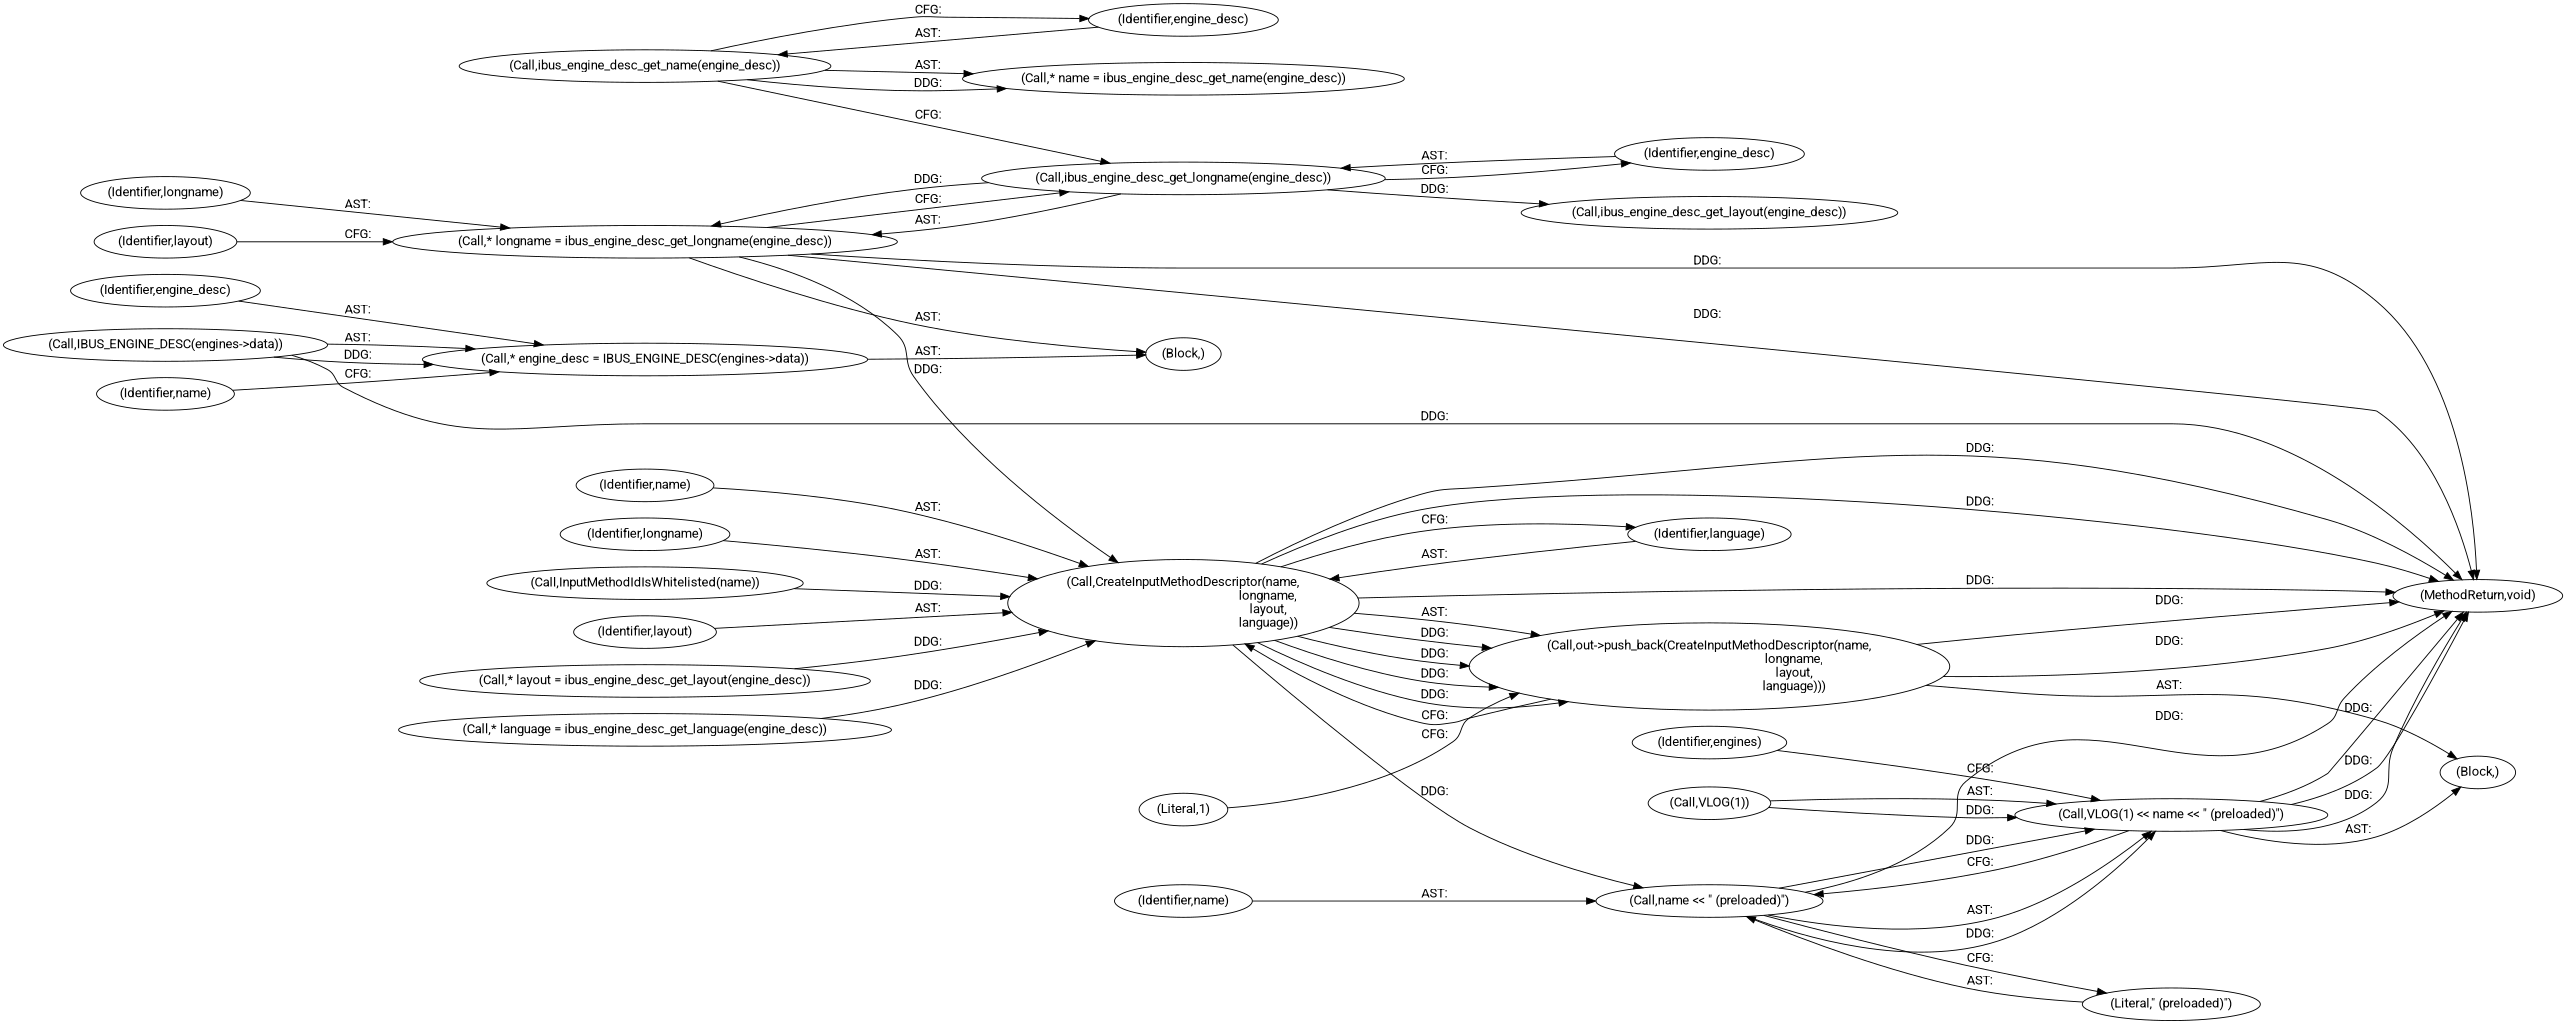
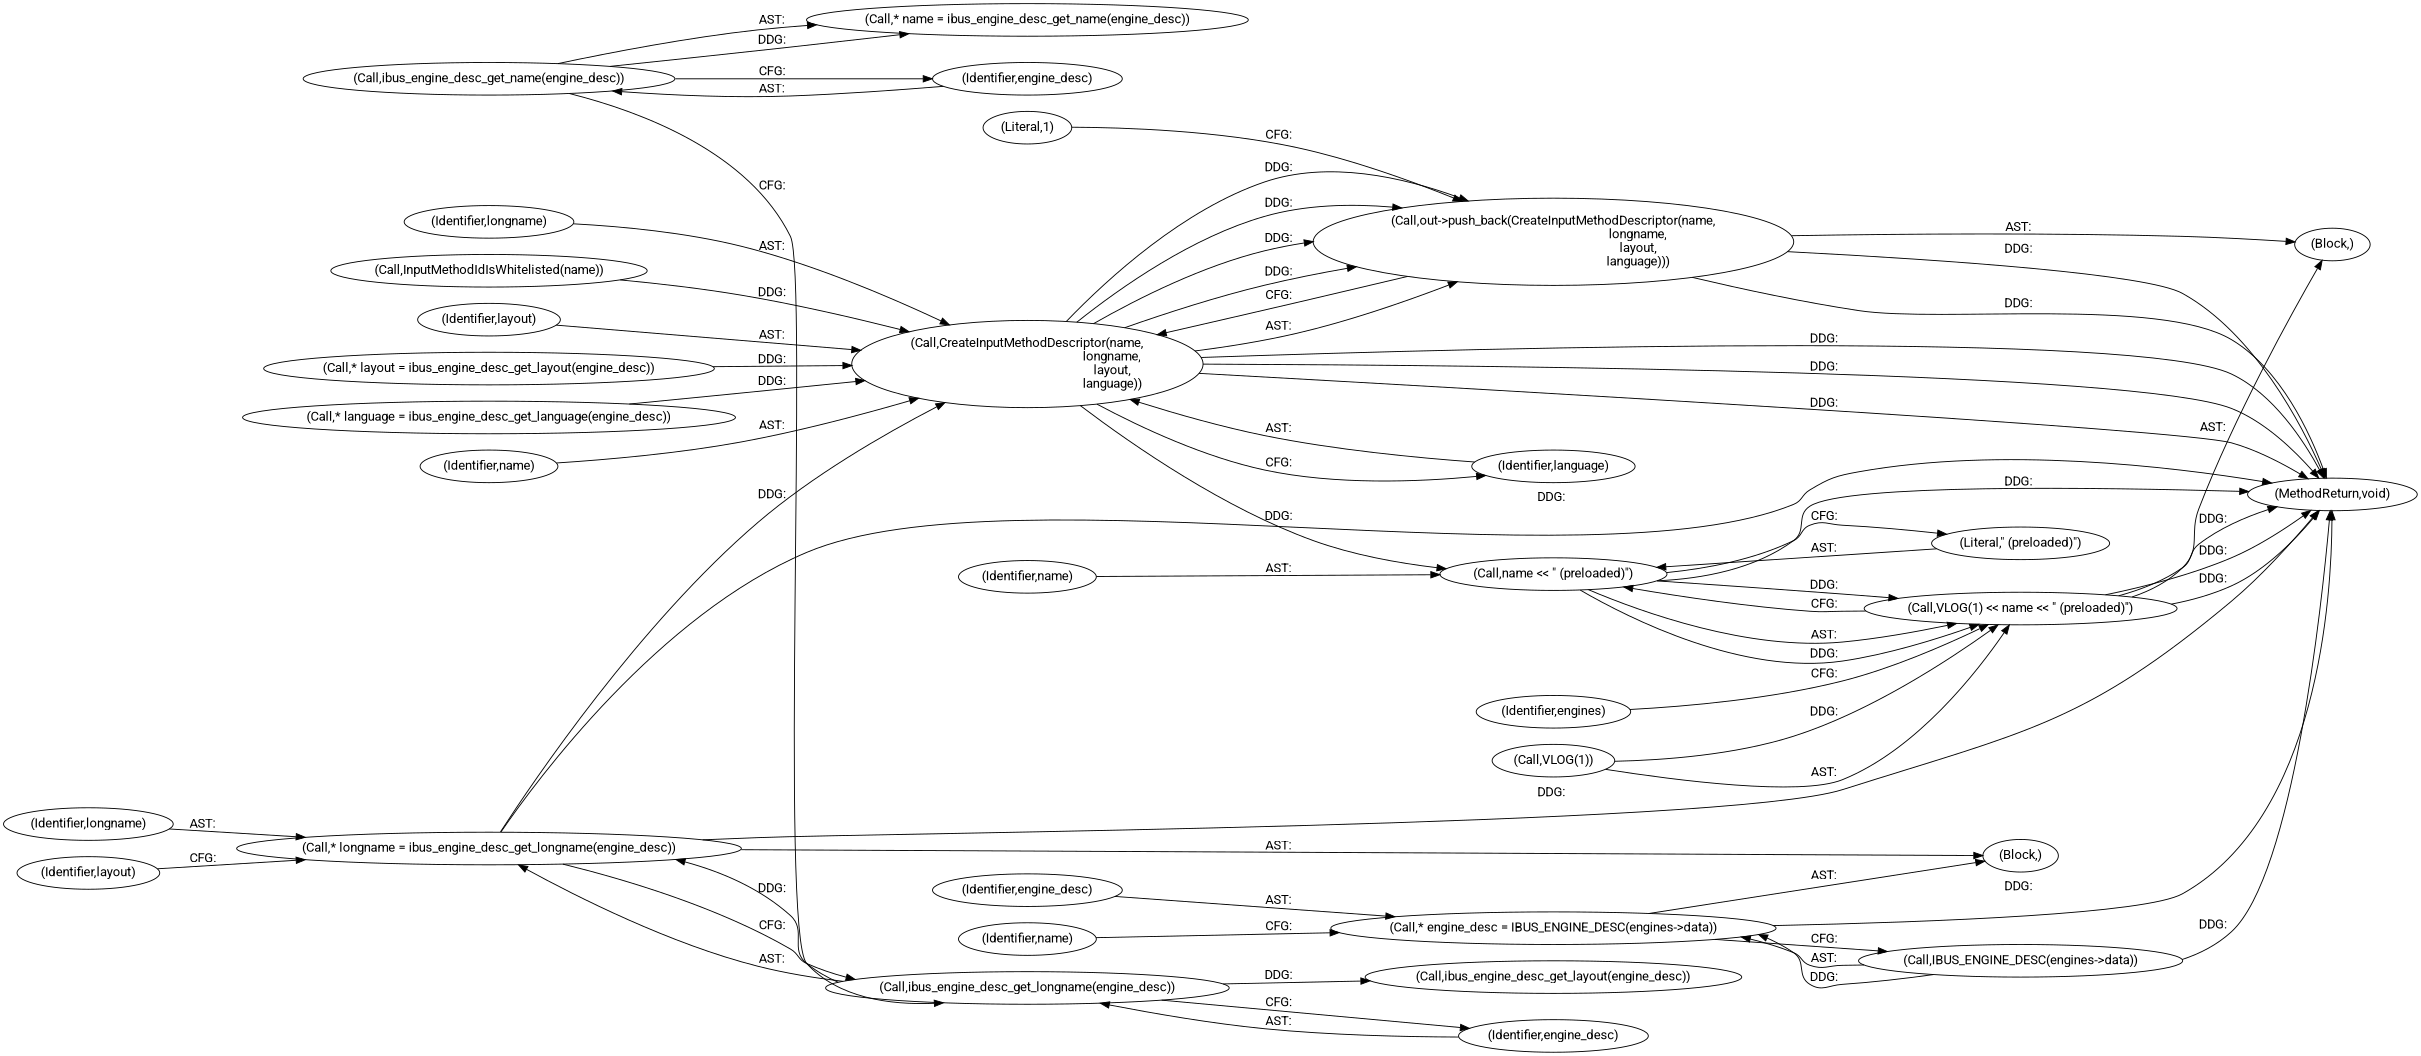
none -> (2186, 891)
none -> (1796, 945)
